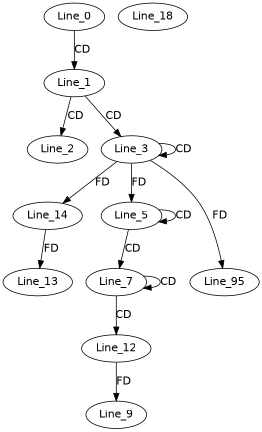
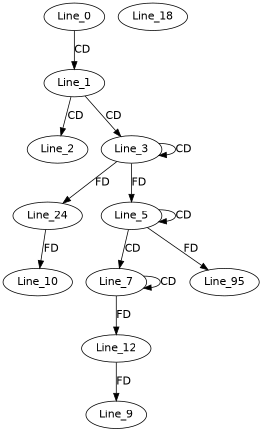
(198, 202) -> (174, 246)
(48, 216) -> (48, 216)
(38, 282) -> (38, 282)
(124, 315) -> (124, 315)
